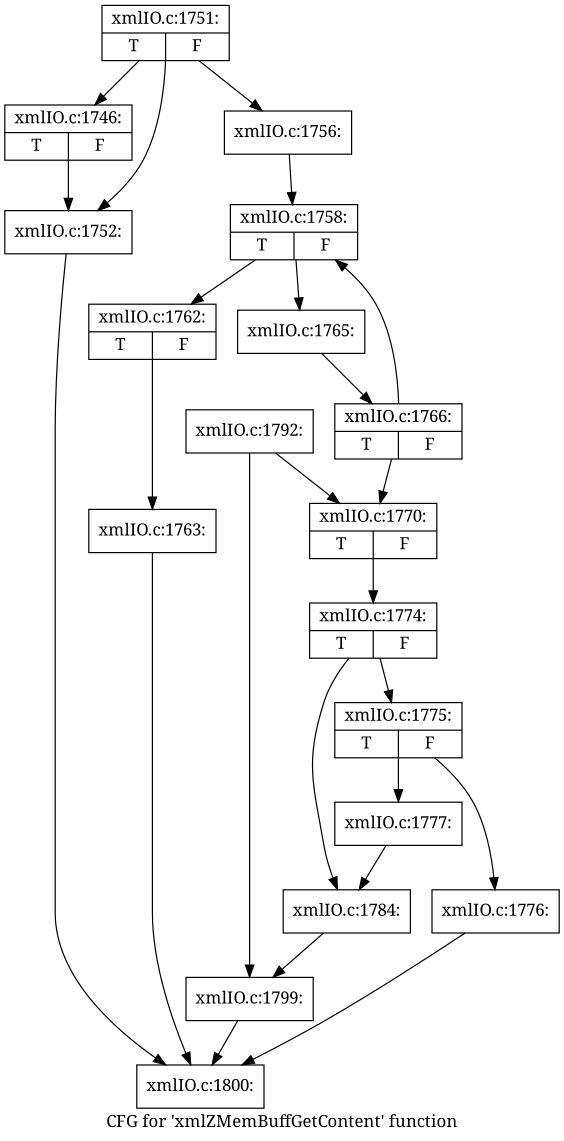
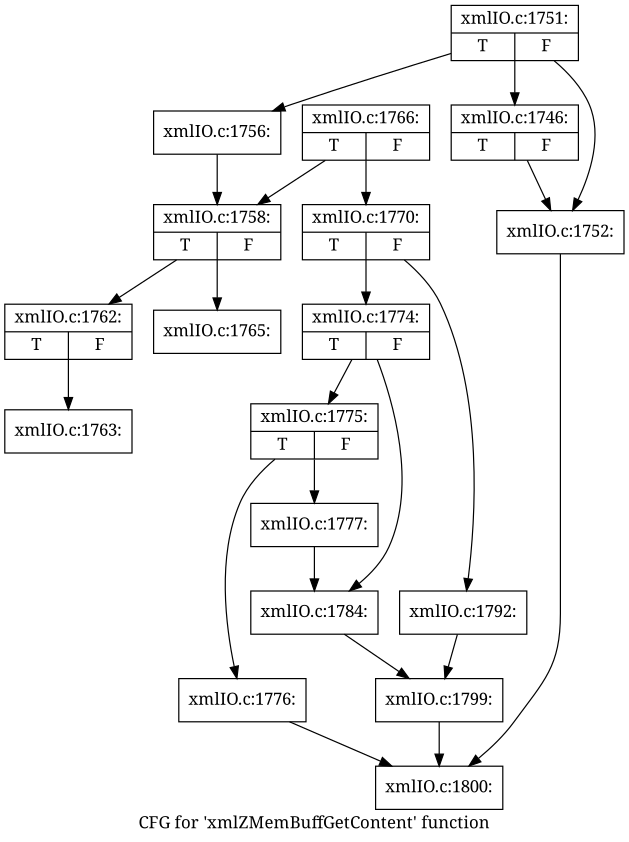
(342, 374) -> none
(303, 474) -> (470, 411)
(152, 806) -> none
